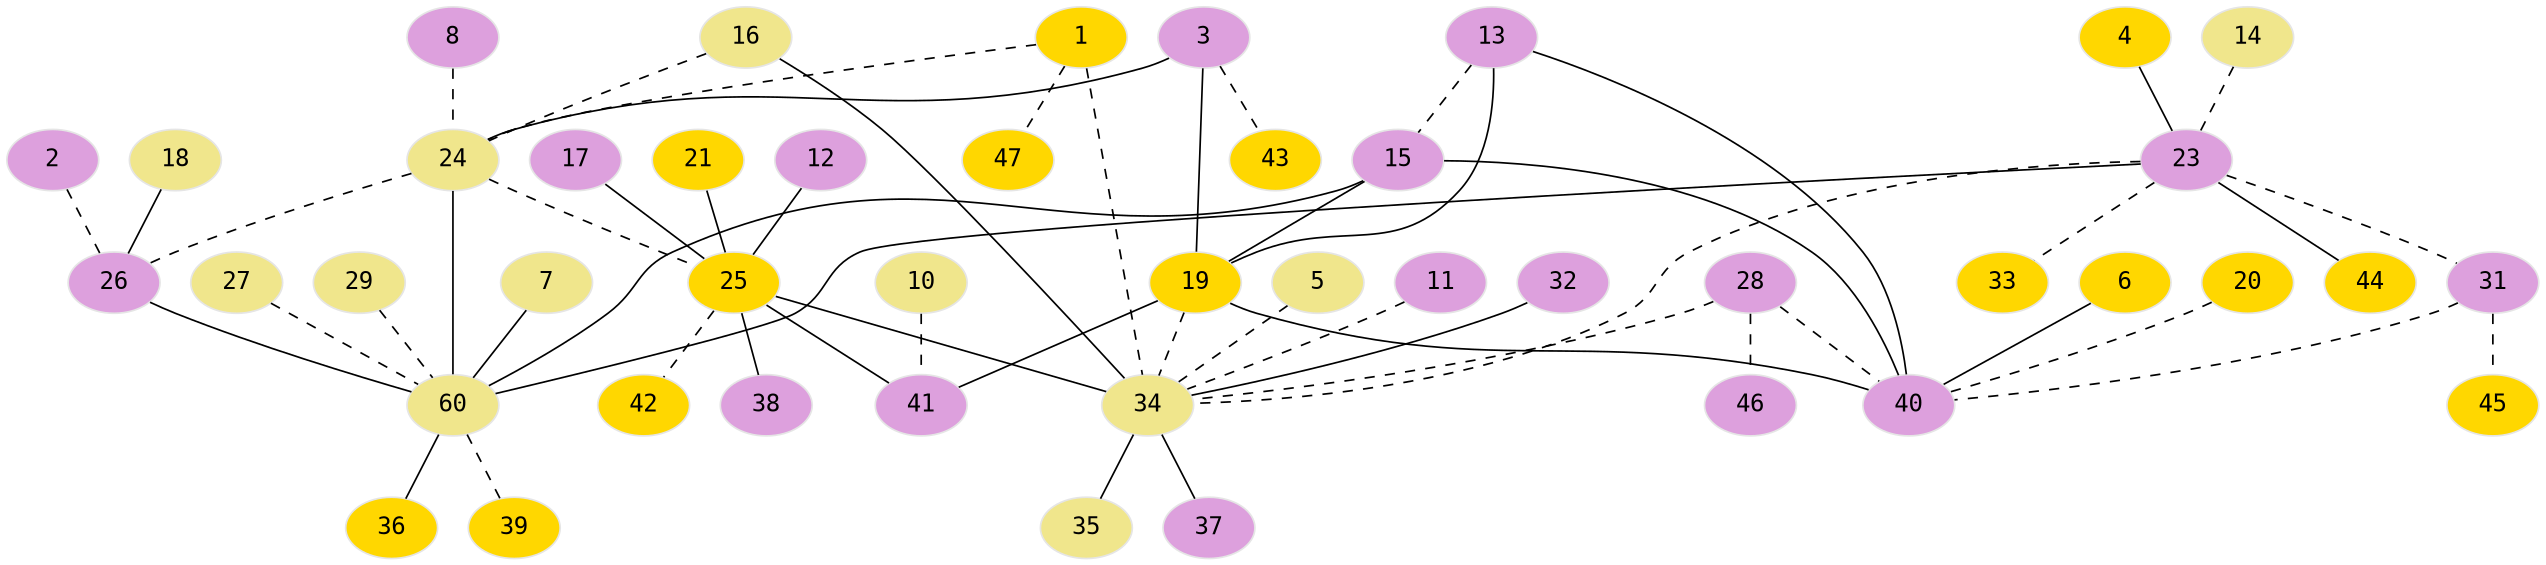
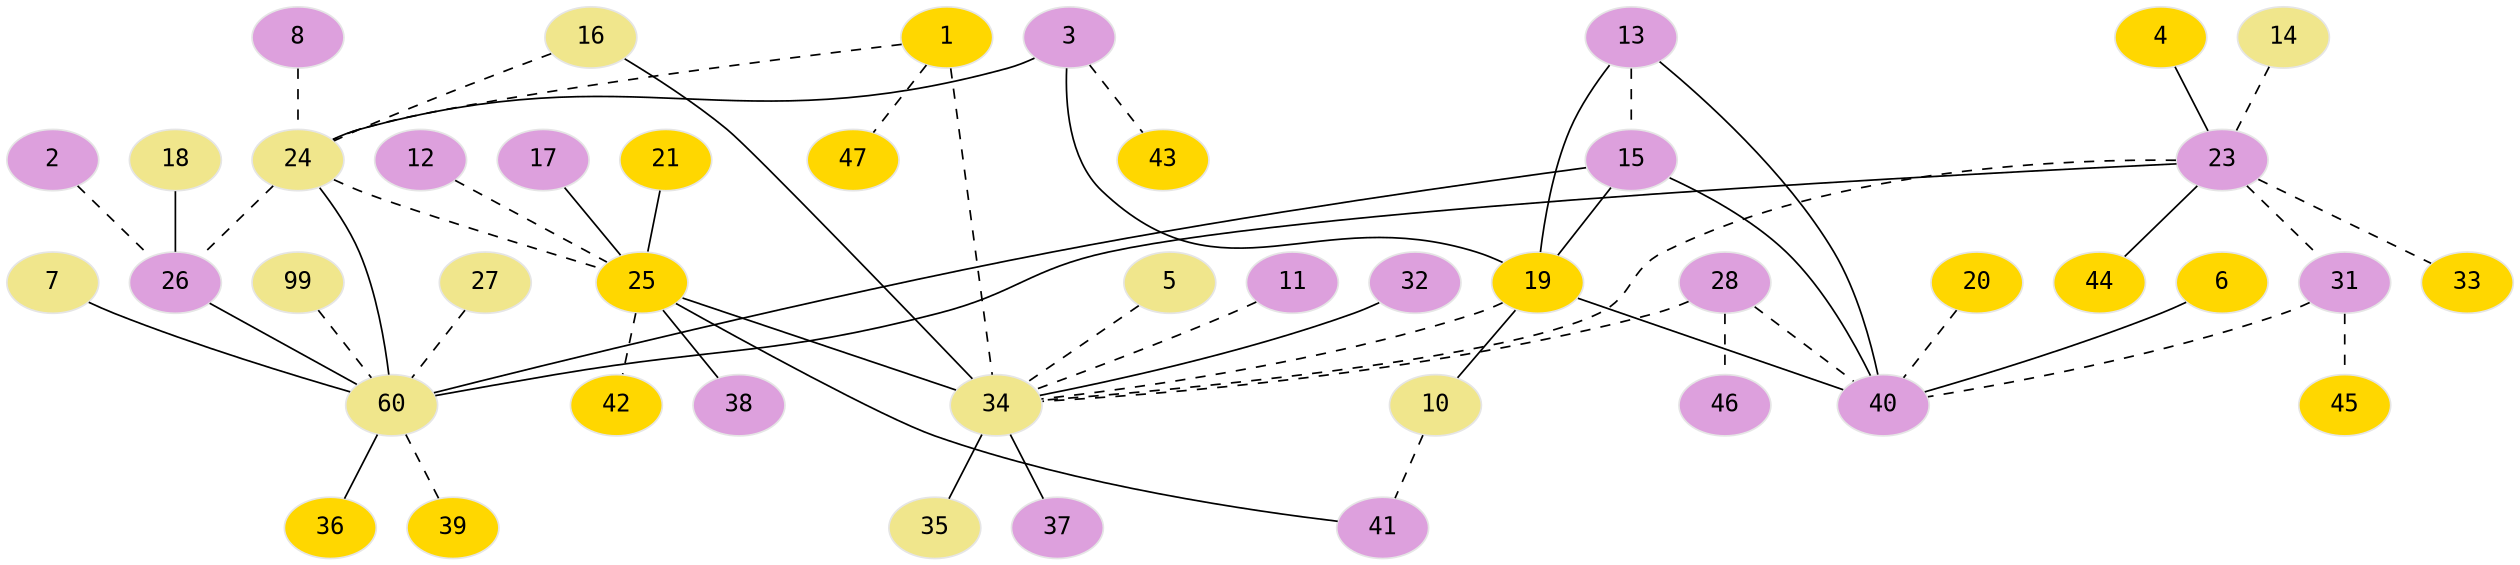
(772, 228) -> (531, 221)
(359, 283) -> (298, 283)
(1058, 344) -> (1497, 332)
